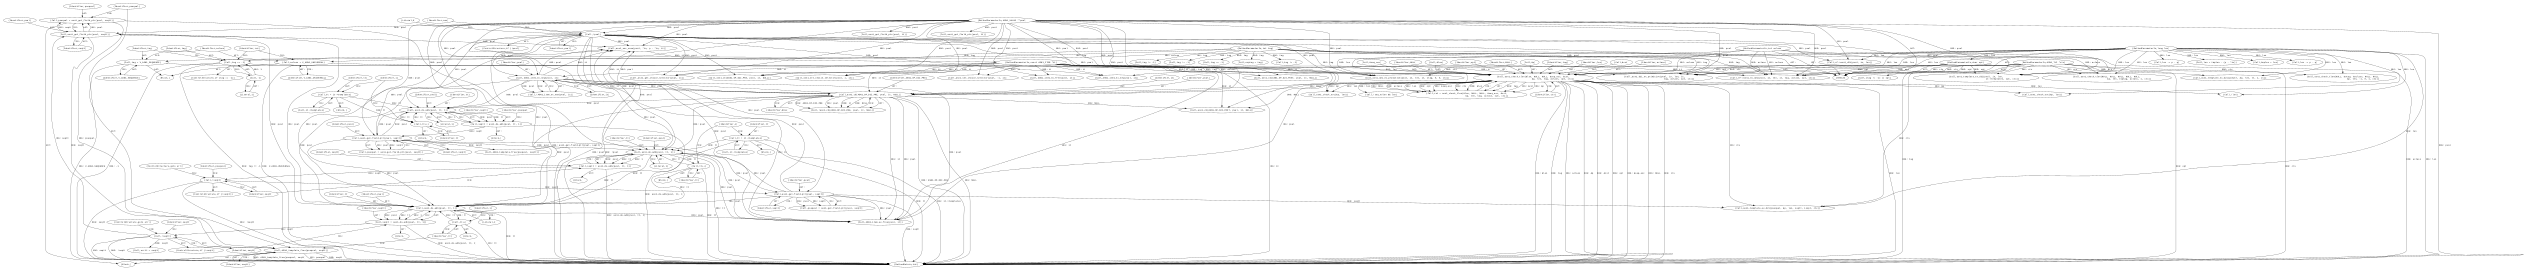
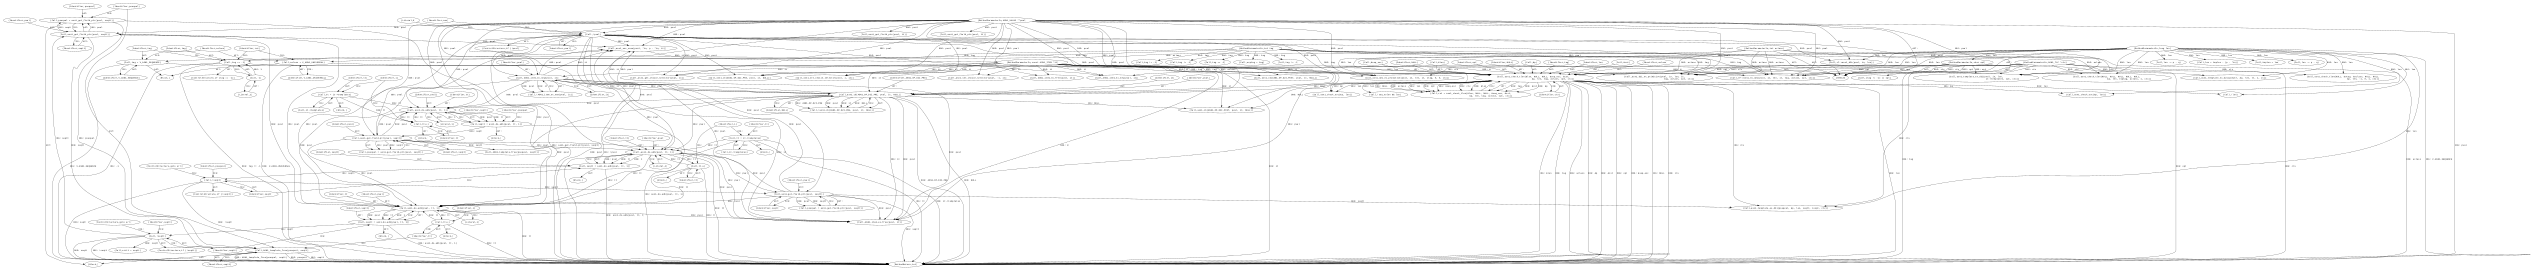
(2431, 159) -> (2439, 159)
